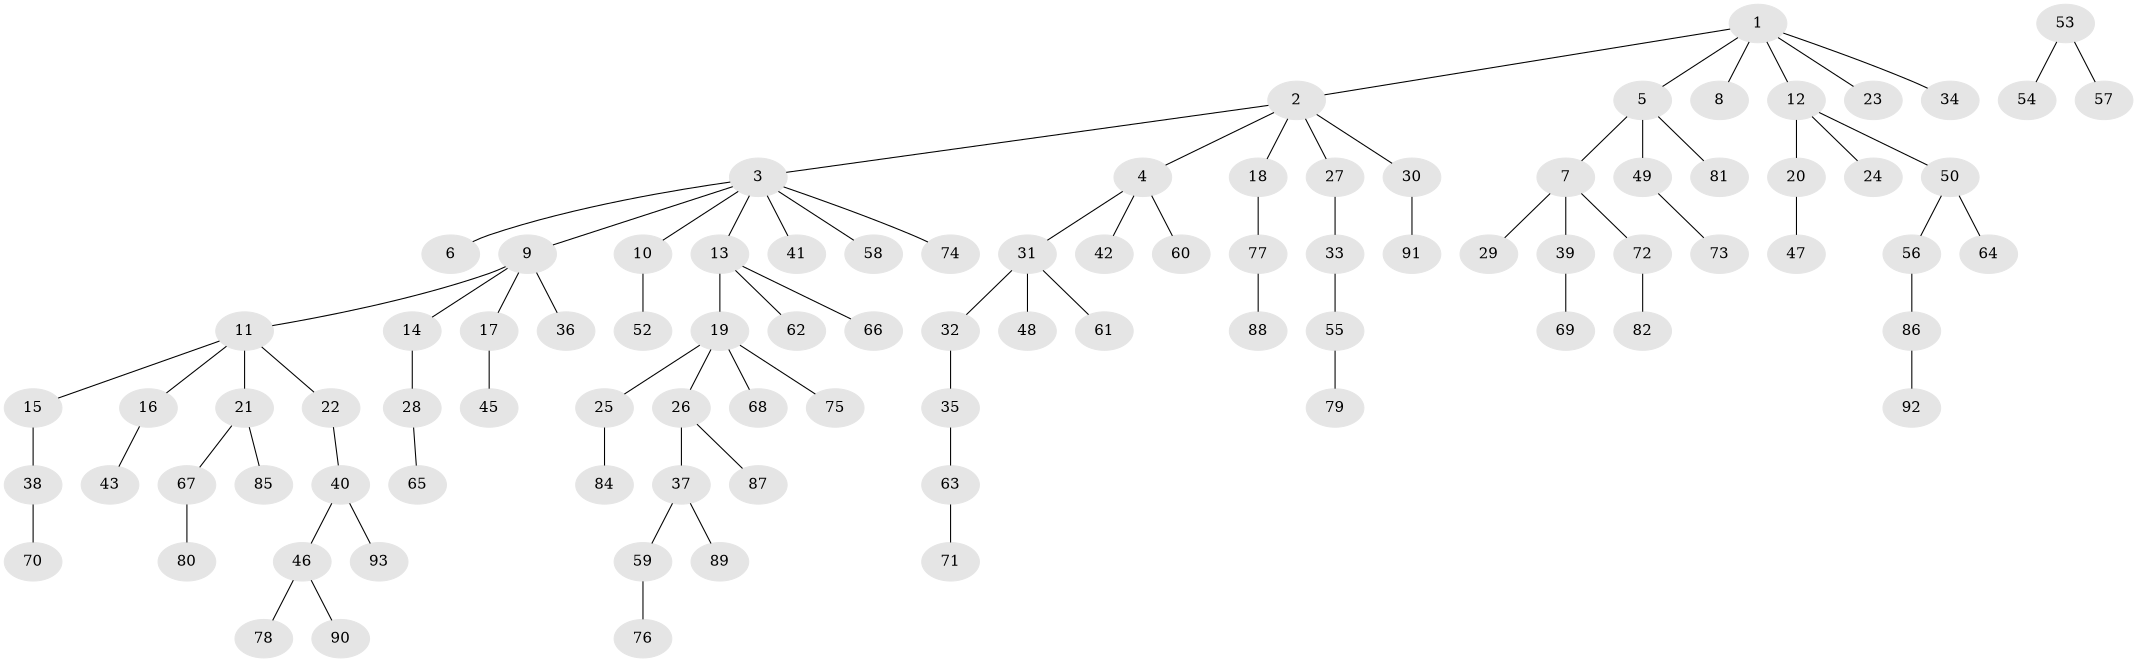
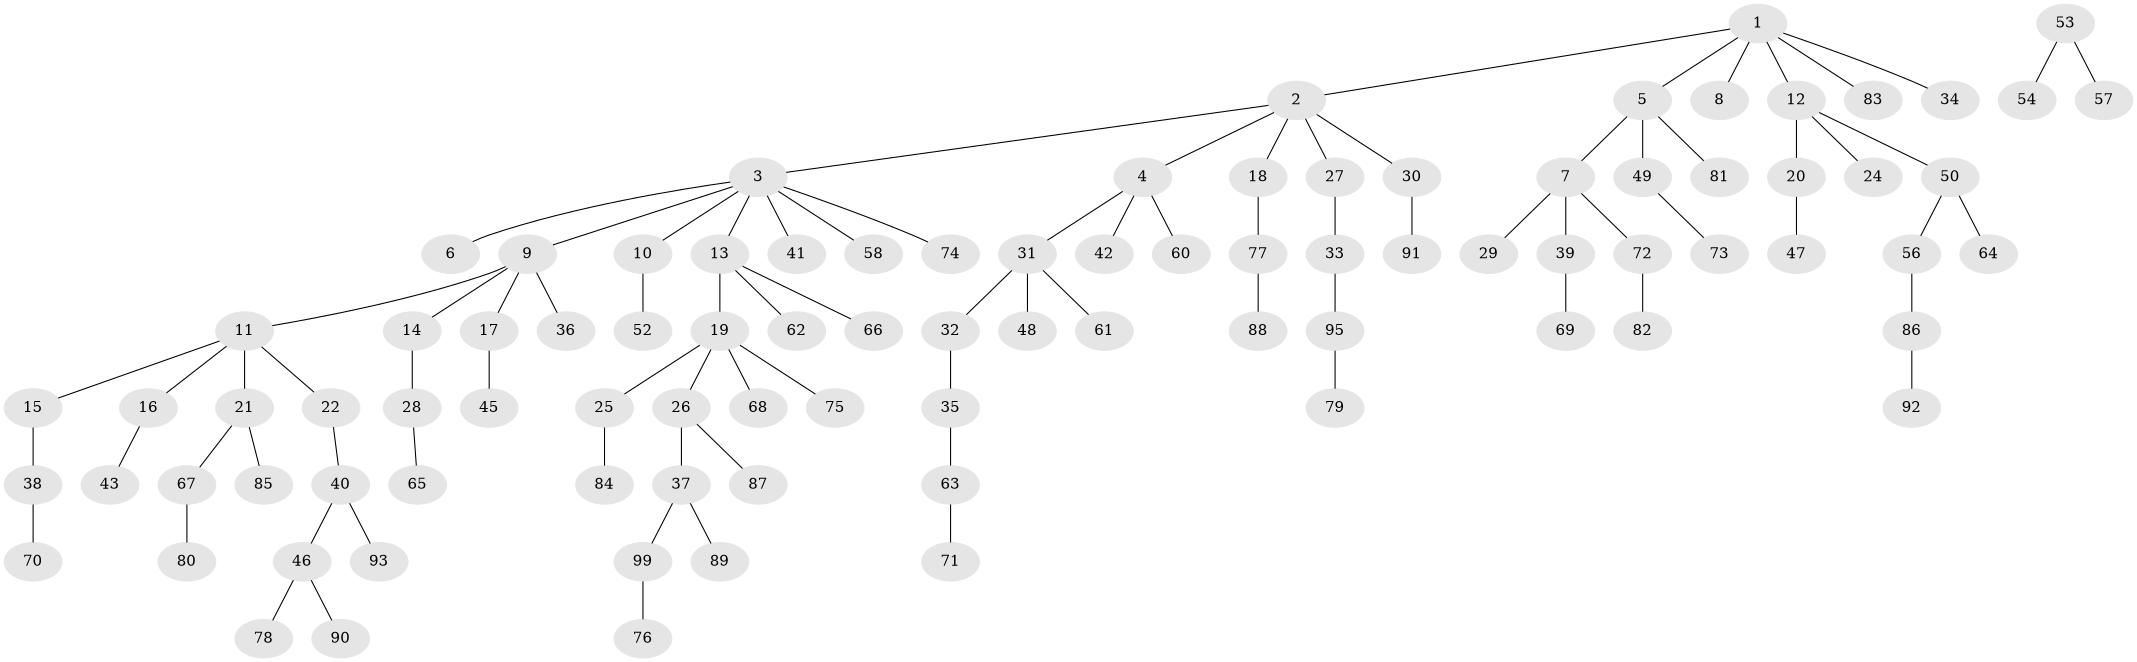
(1873, 100) -> (1873, 100)
(1335, 331) -> (1335, 331)
(643, 562) -> (643, 562)
